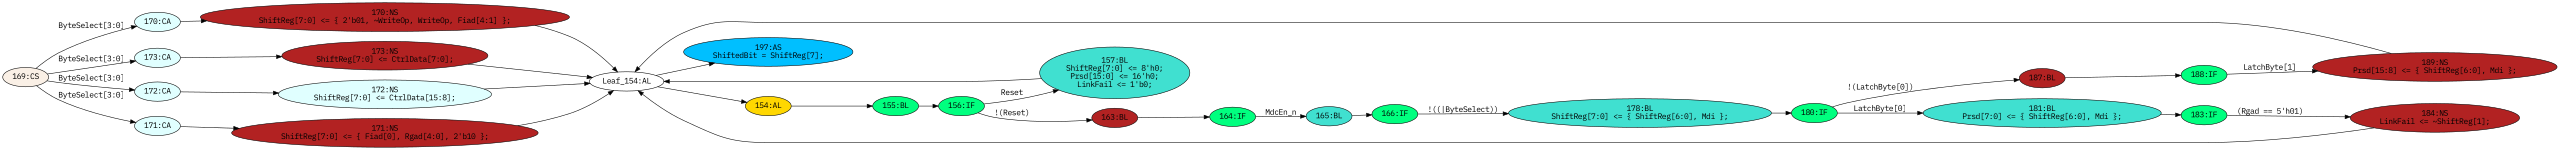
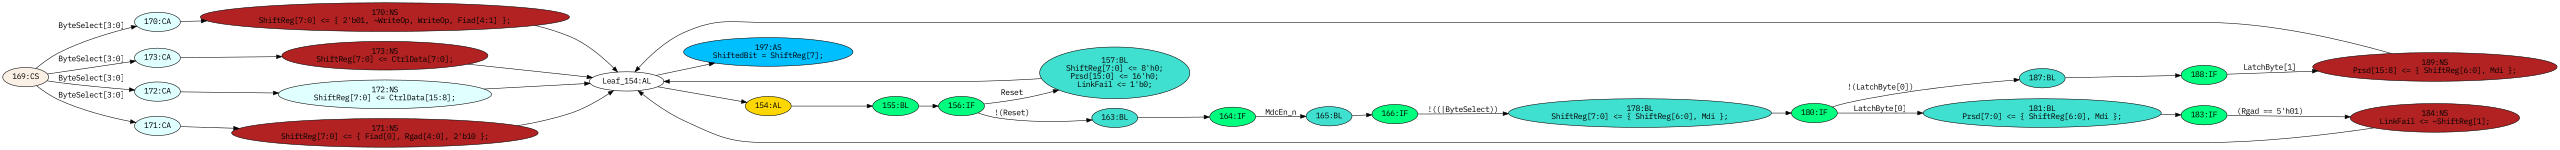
(2042, 78) -> (2042, 78)
(1115, 118) -> (1115, 118)
